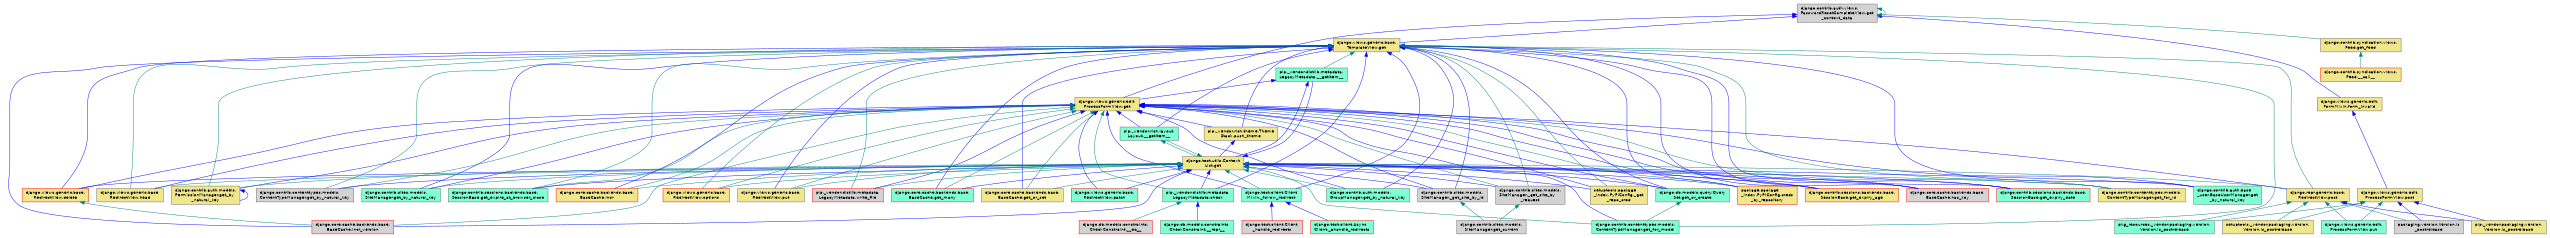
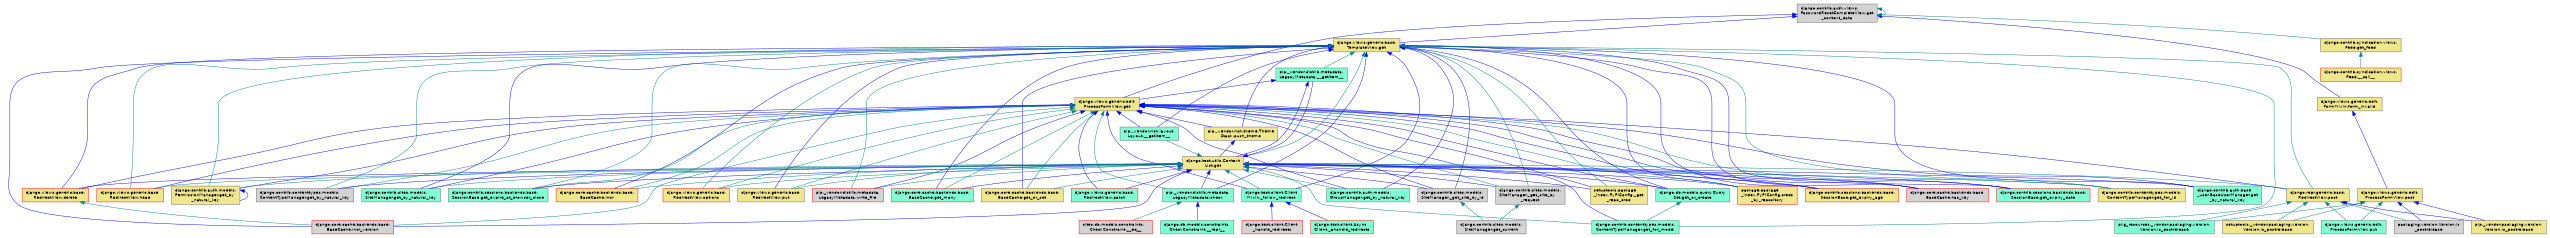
(1181, 150) -> (1309, 133)
(130, 195) -> (130, 195)
(1116, 227) -> (1116, 227)
